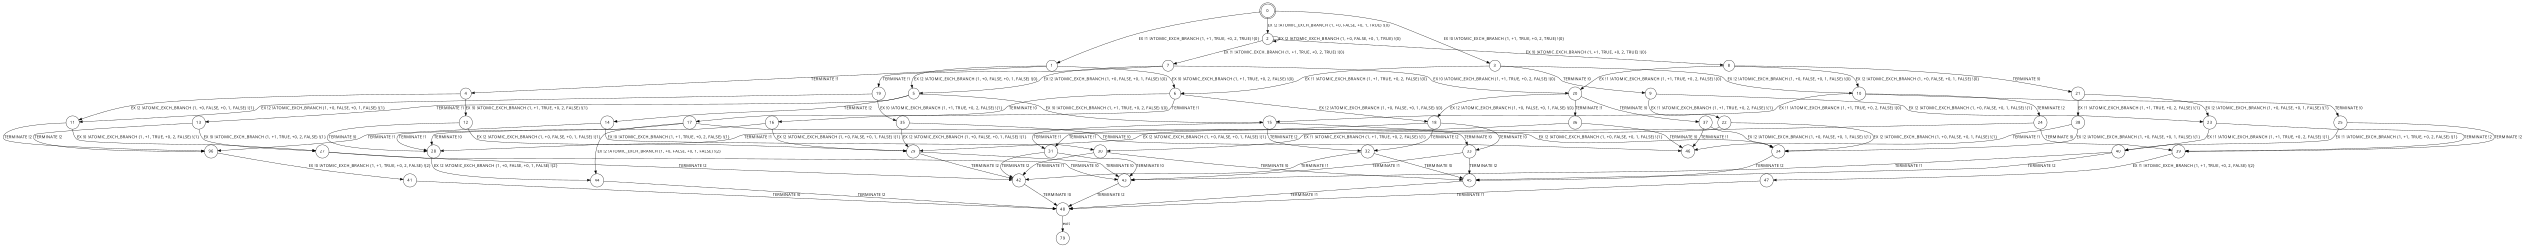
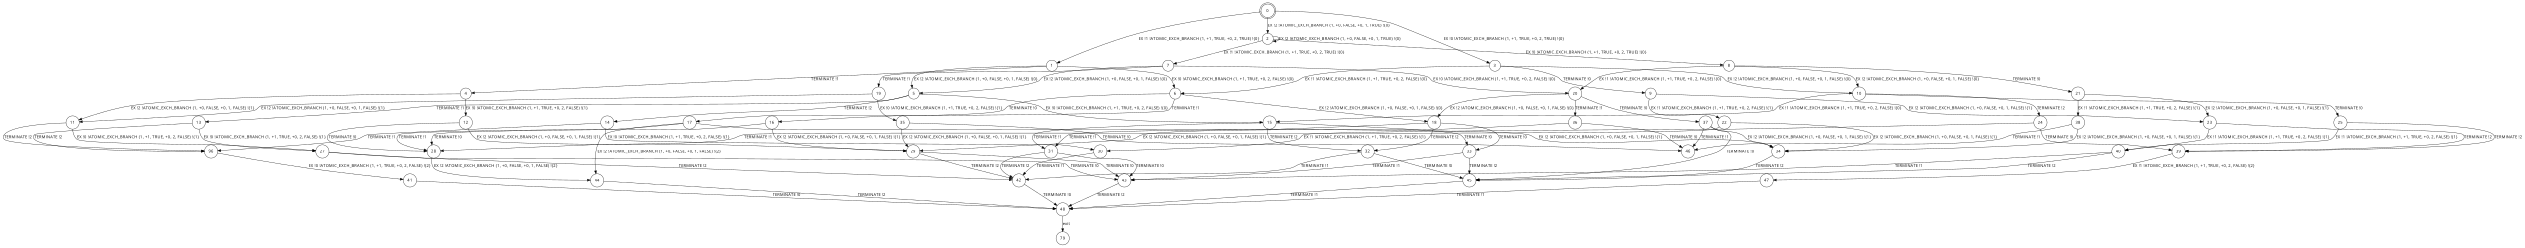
(1265, 169) -> (1629, 169)
